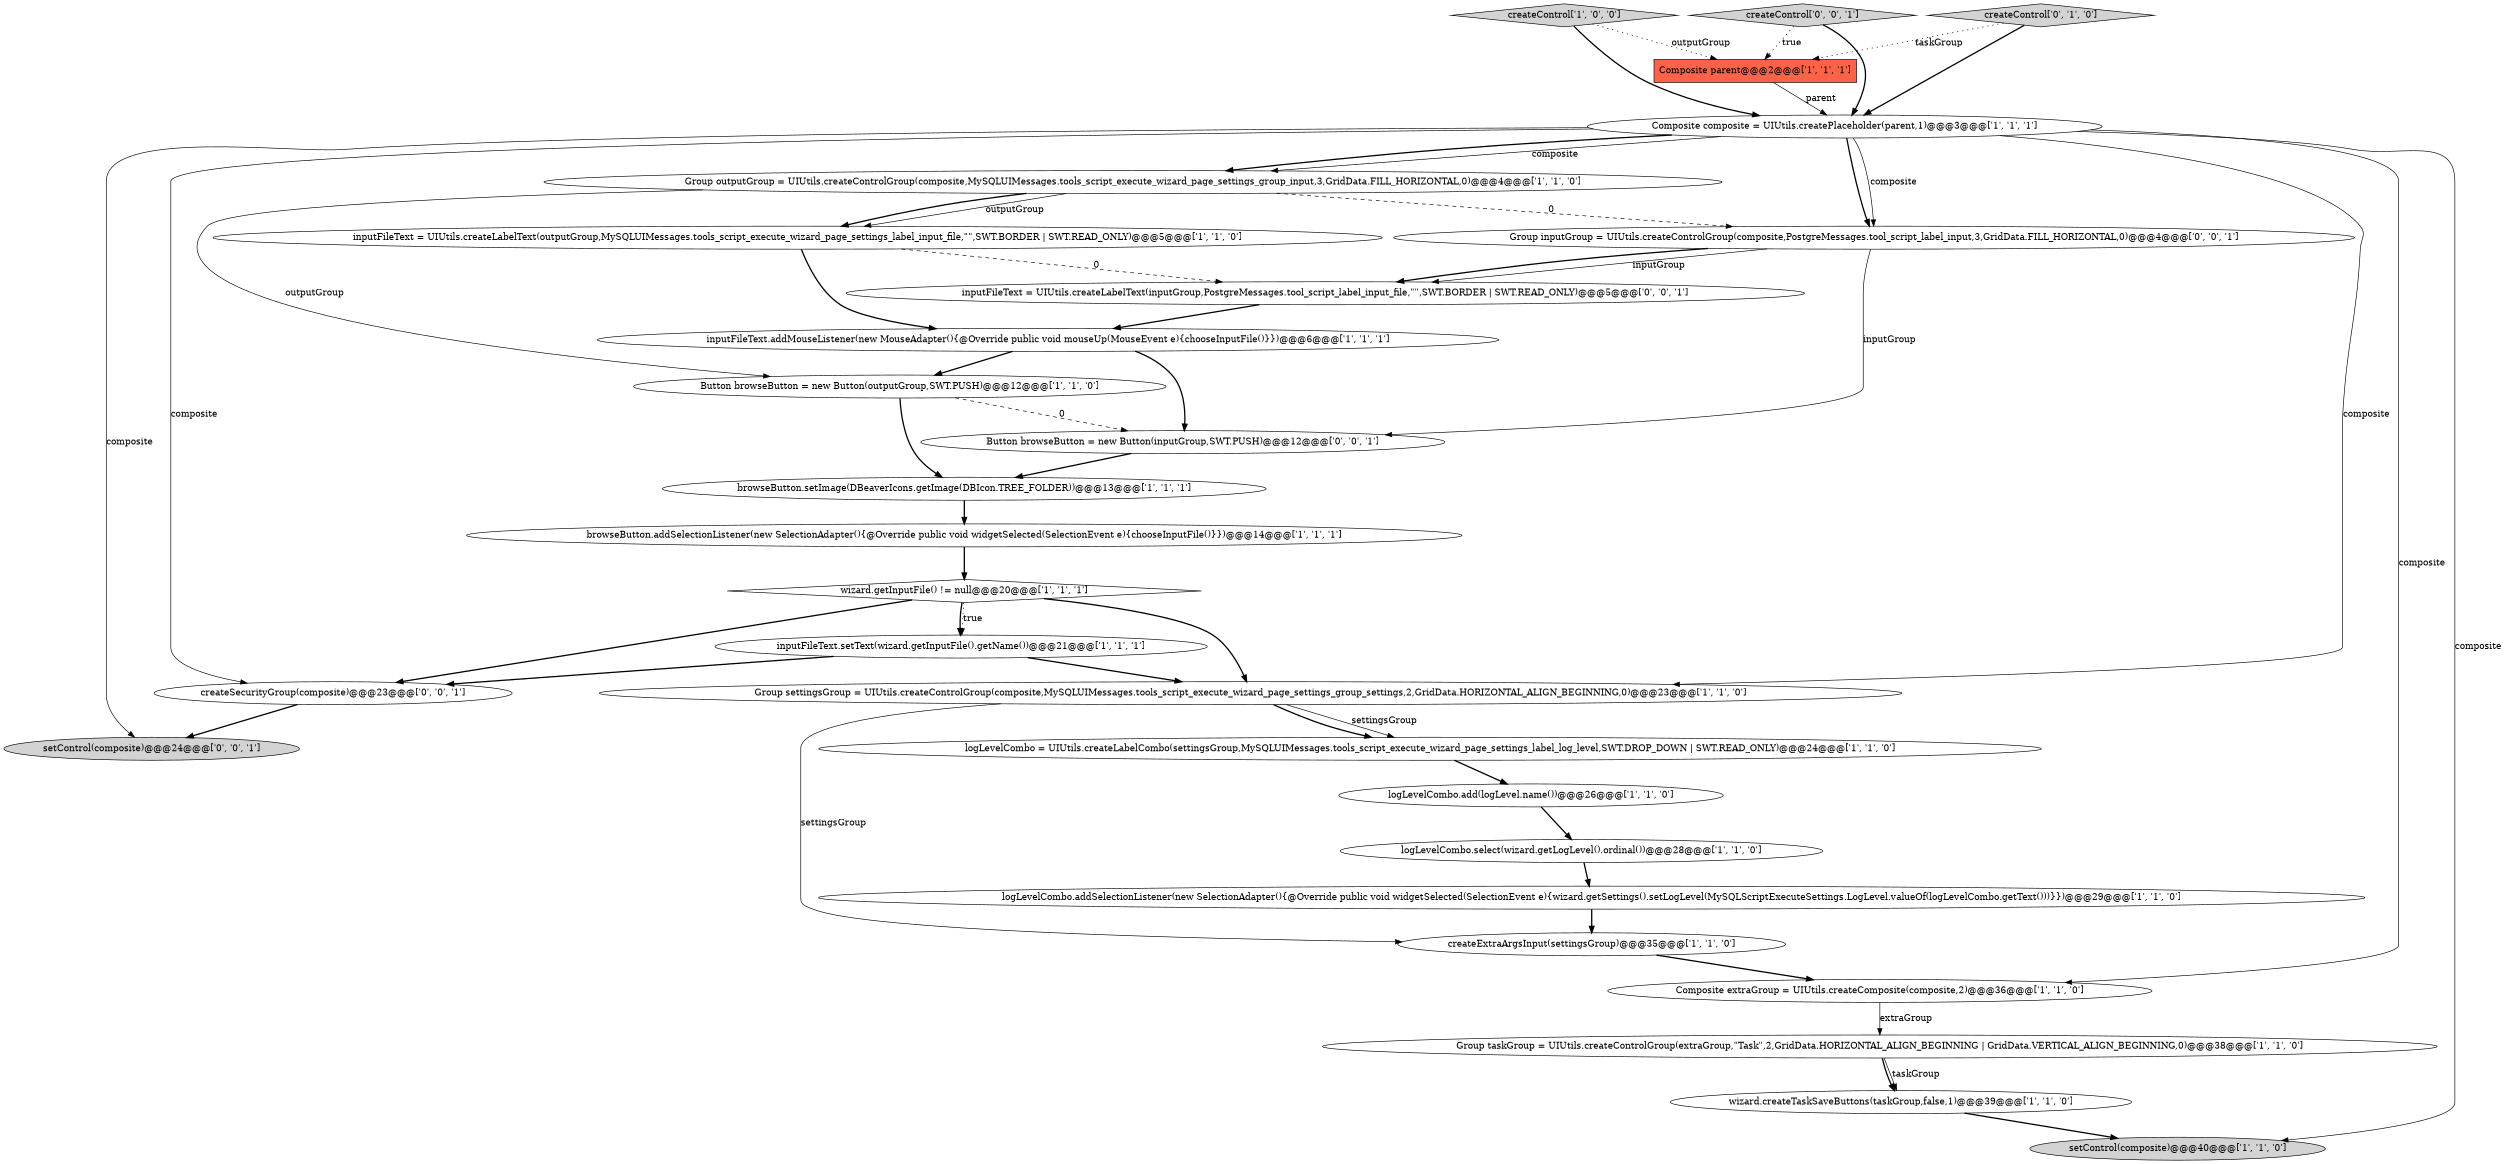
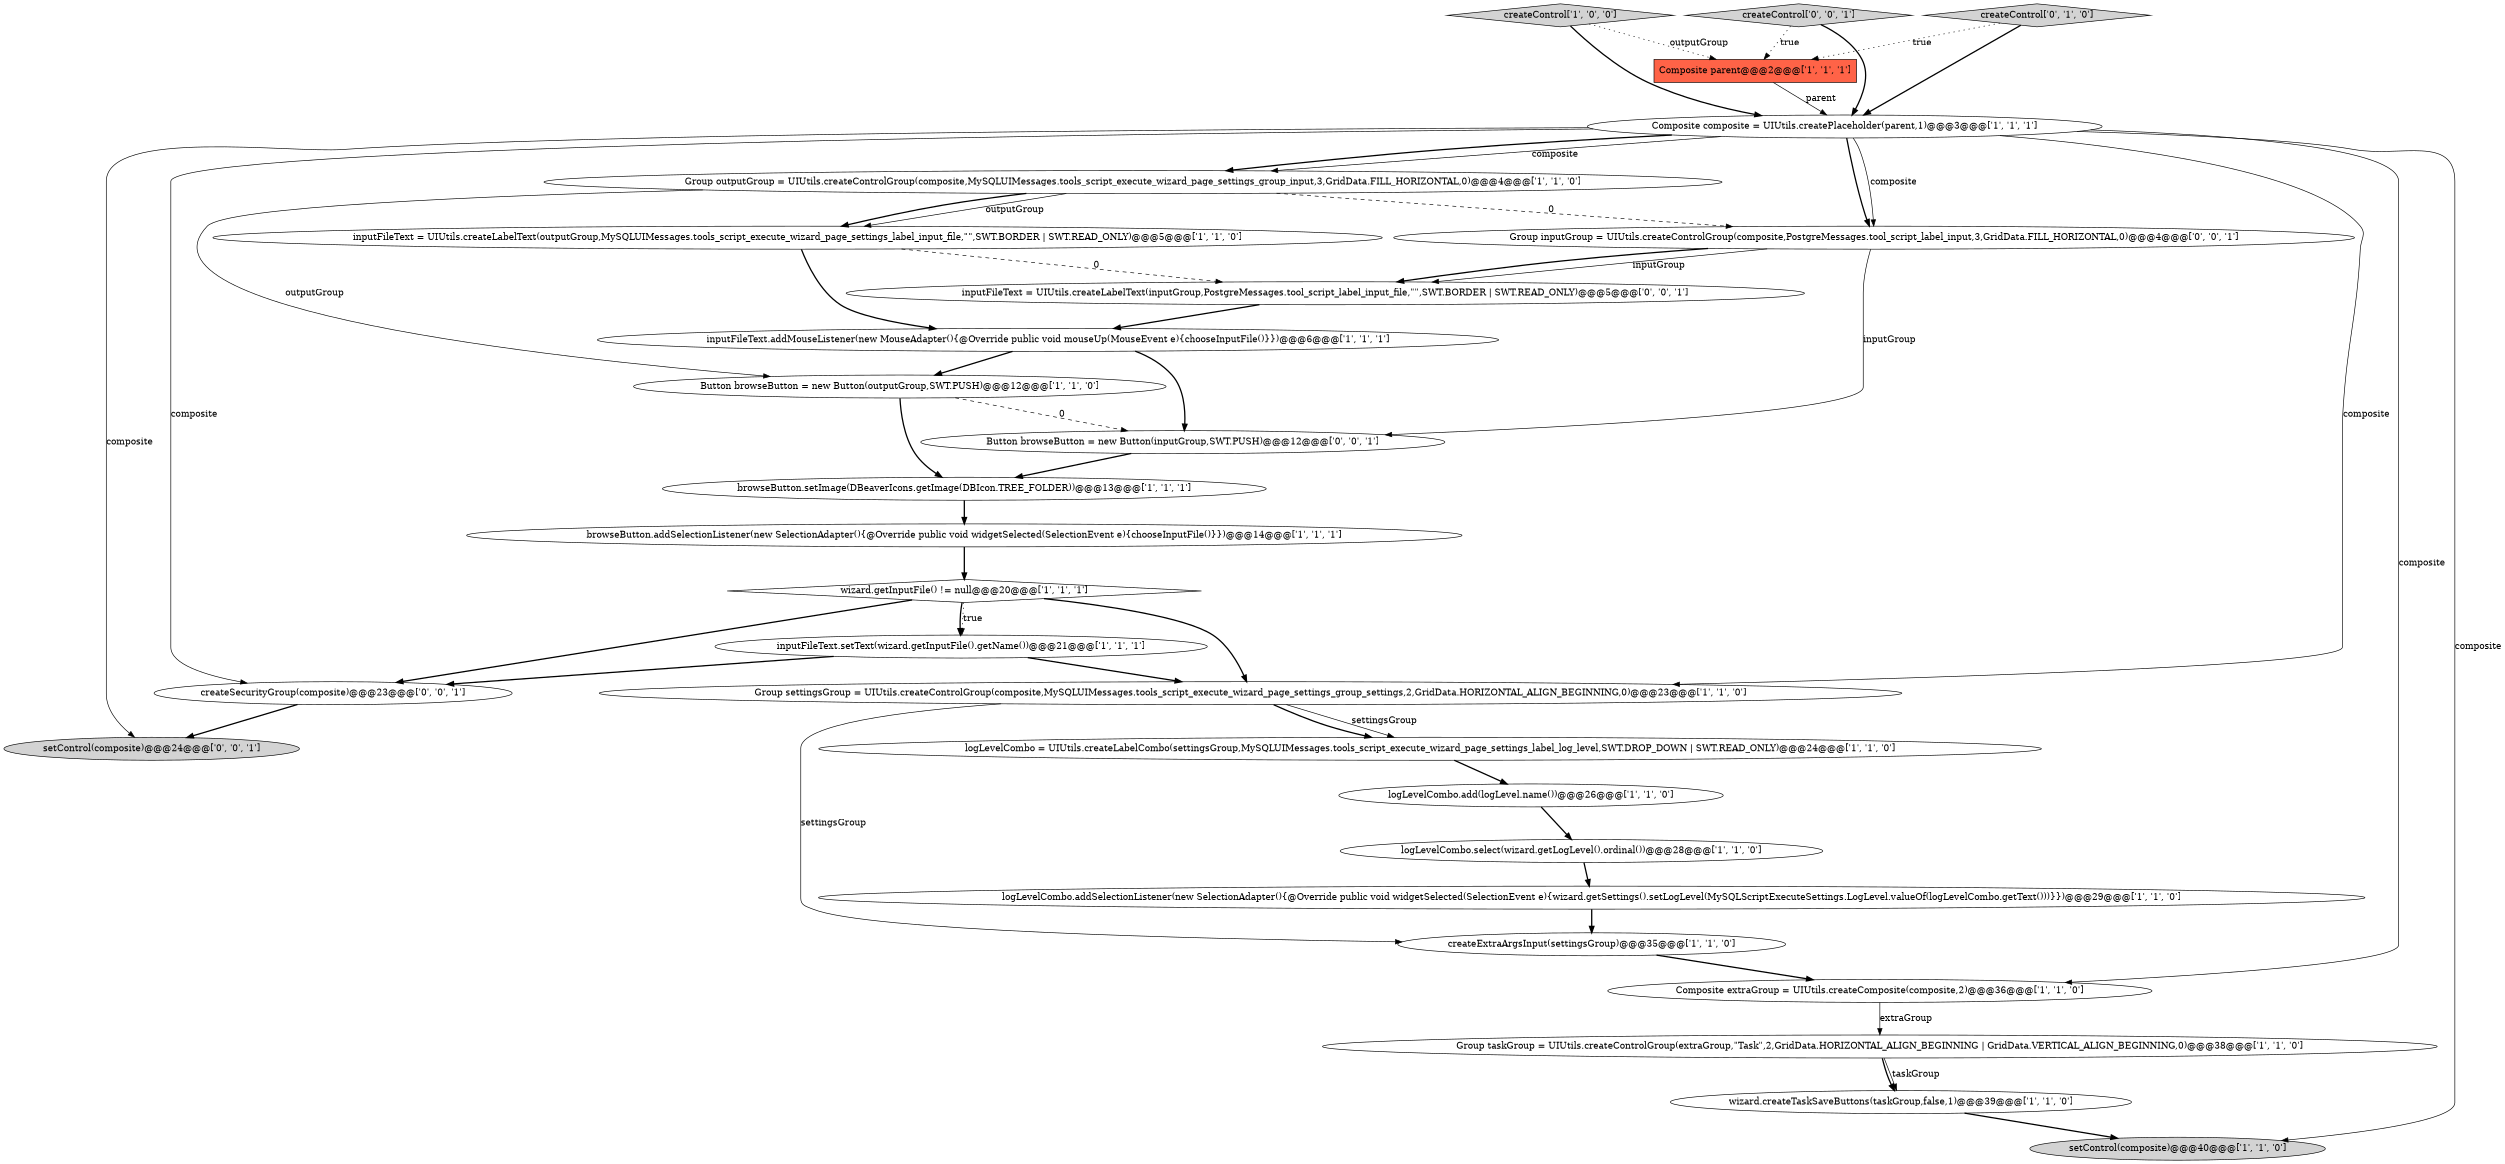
(1939, 43) -> (1922, 43)
